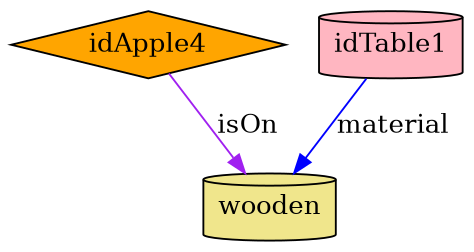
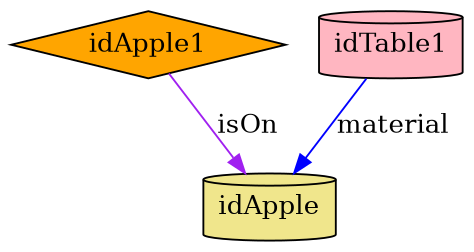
(148, 45) -> (148, 45)
(270, 207) -> (270, 207)
